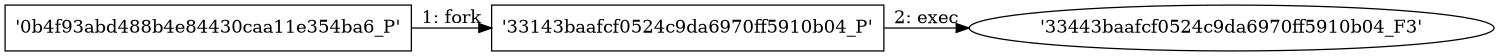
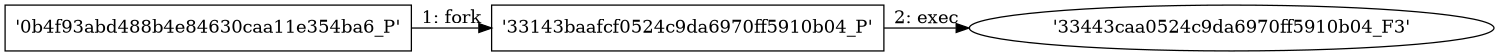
(208, 28) -> (208, 28)
(1232, 28) -> (1232, 28)
